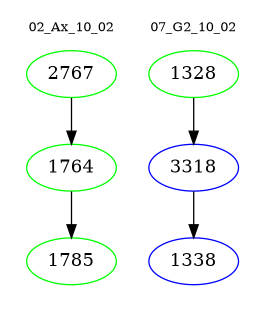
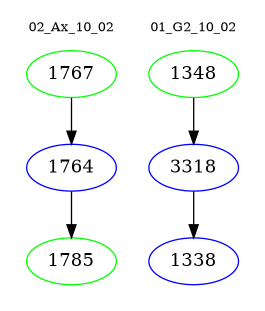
(194, 28) -> (194, 28)
(71, 74) -> (71, 74)
(194, 74) -> (194, 74)
(71, 168) -> (71, 168)
